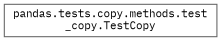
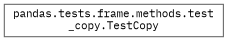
(111, 21) -> (114, 21)
